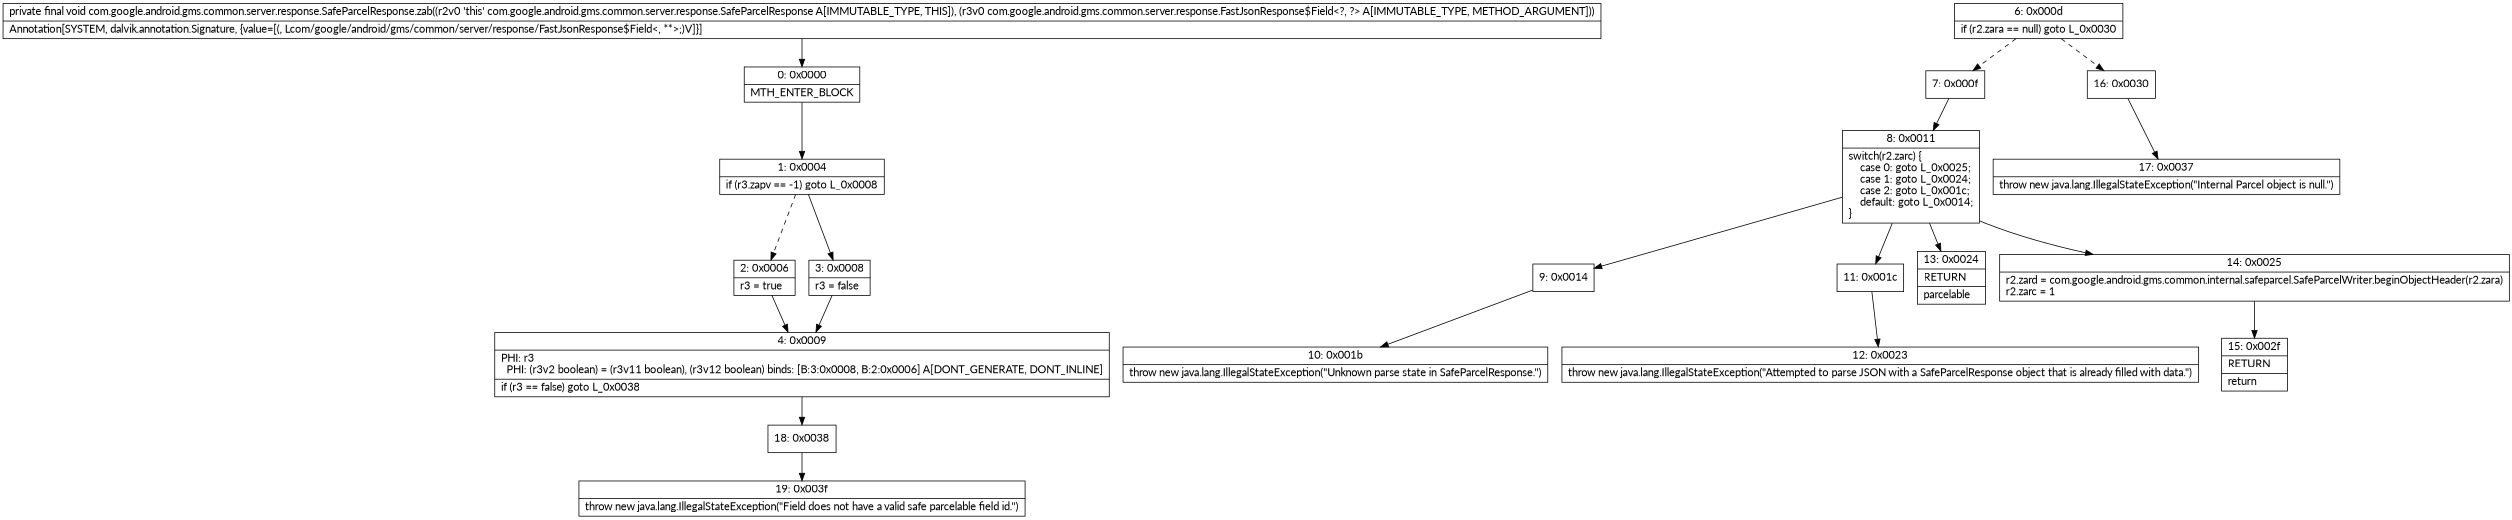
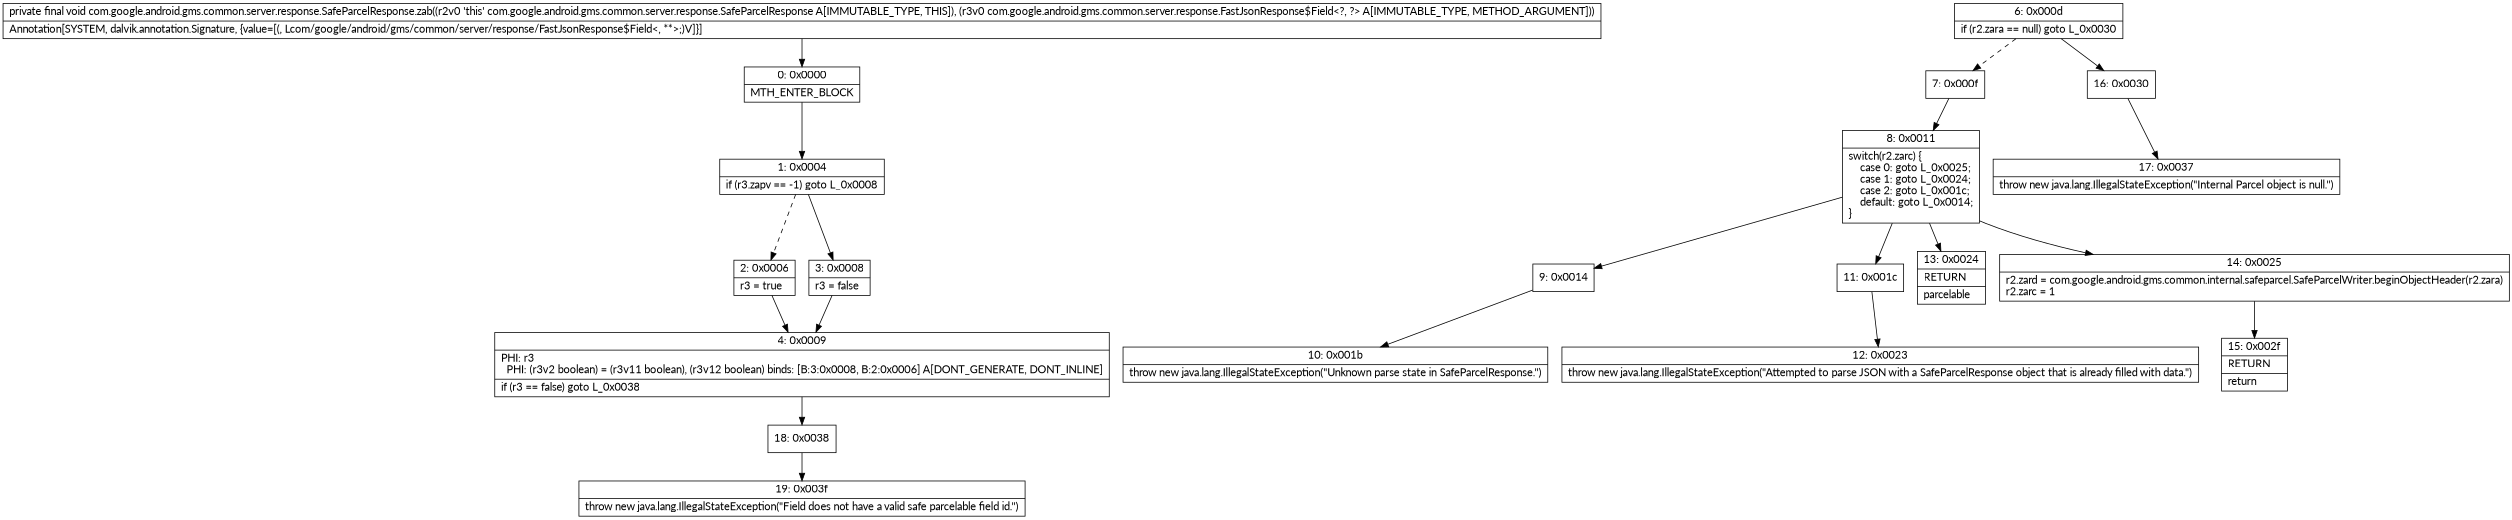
(2079, 52) -> (2079, 52)
